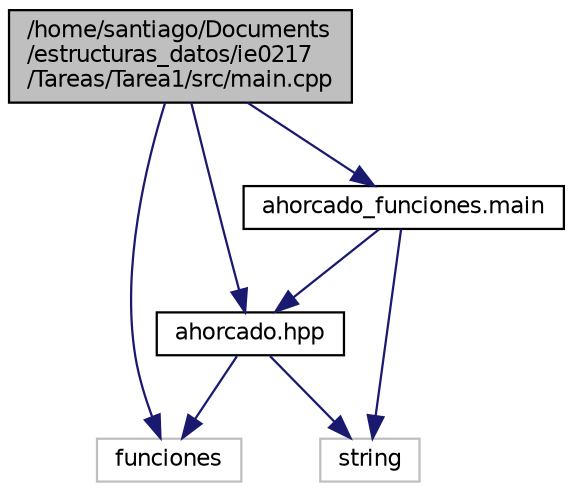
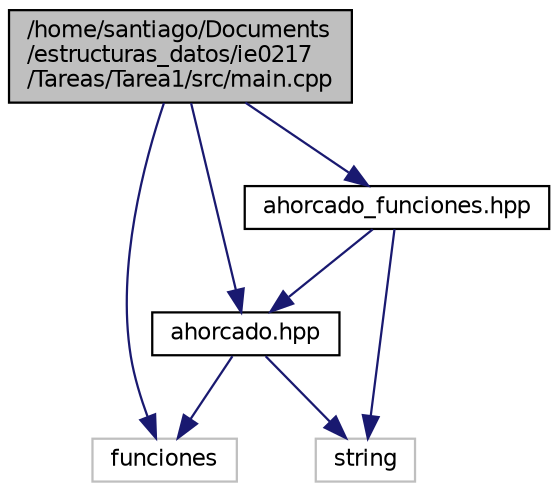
(404, 208) -> (397, 208)
